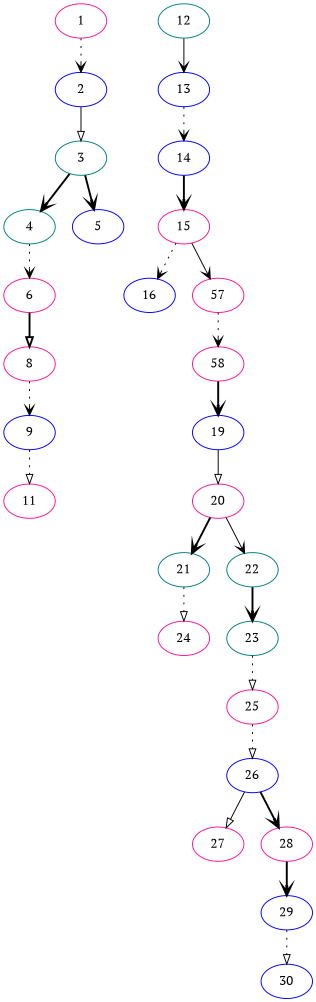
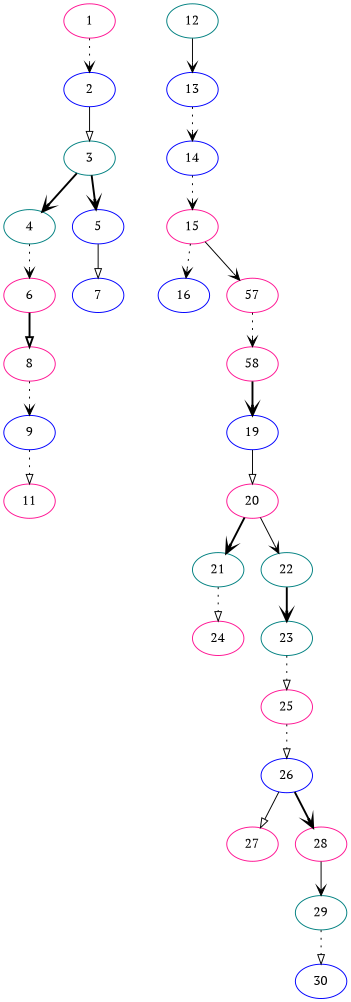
(184, 188) -> (192, 188)
none -> (98, 295)
(287, 874) -> (321, 874)
(287, 913) -> (321, 913)
